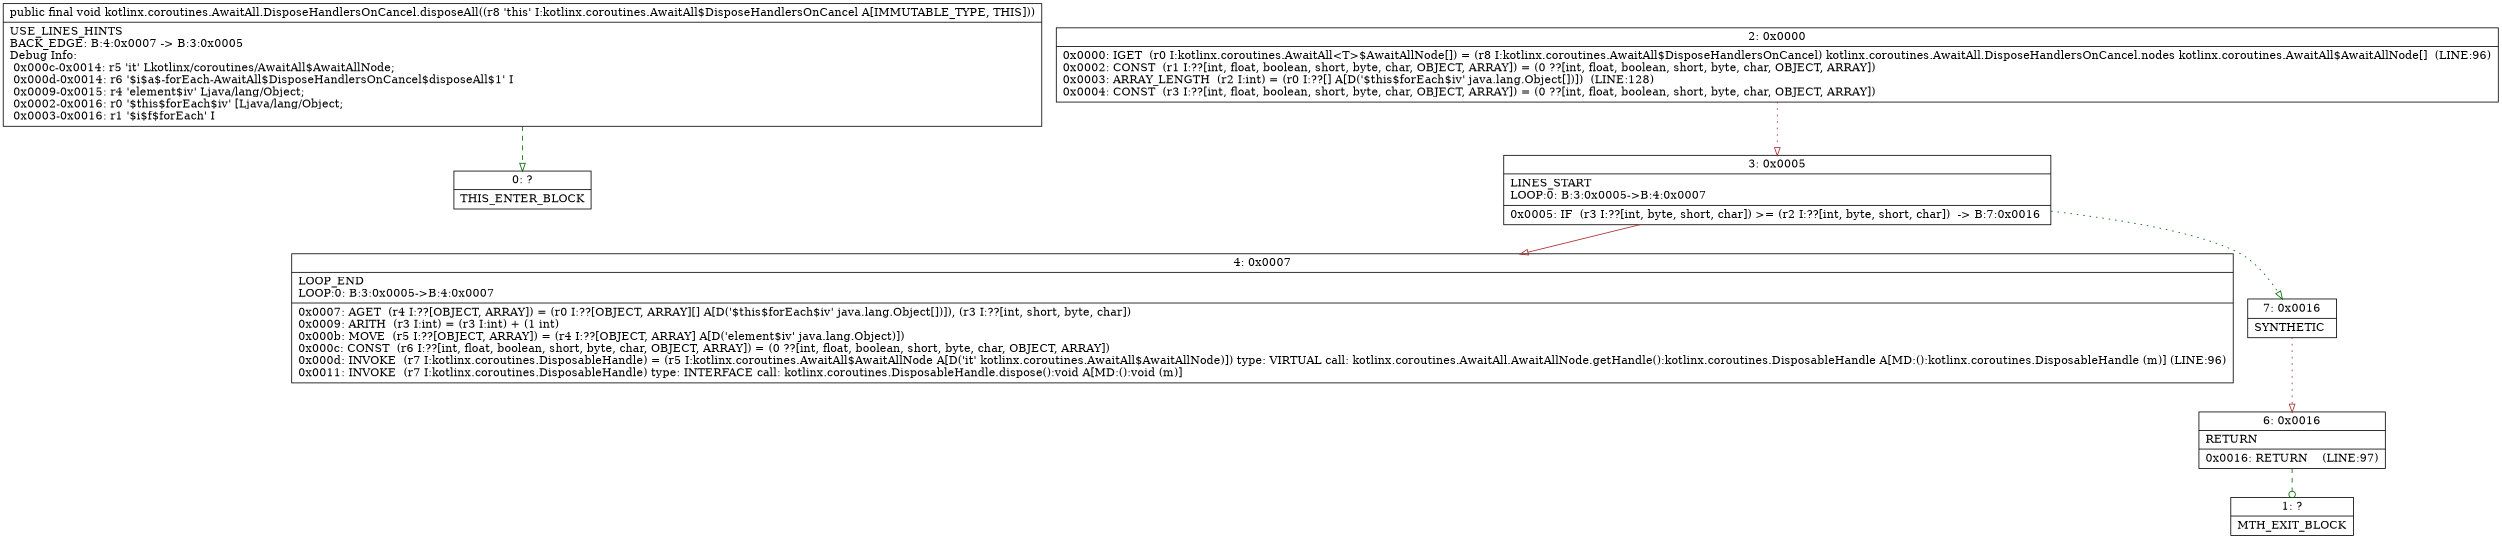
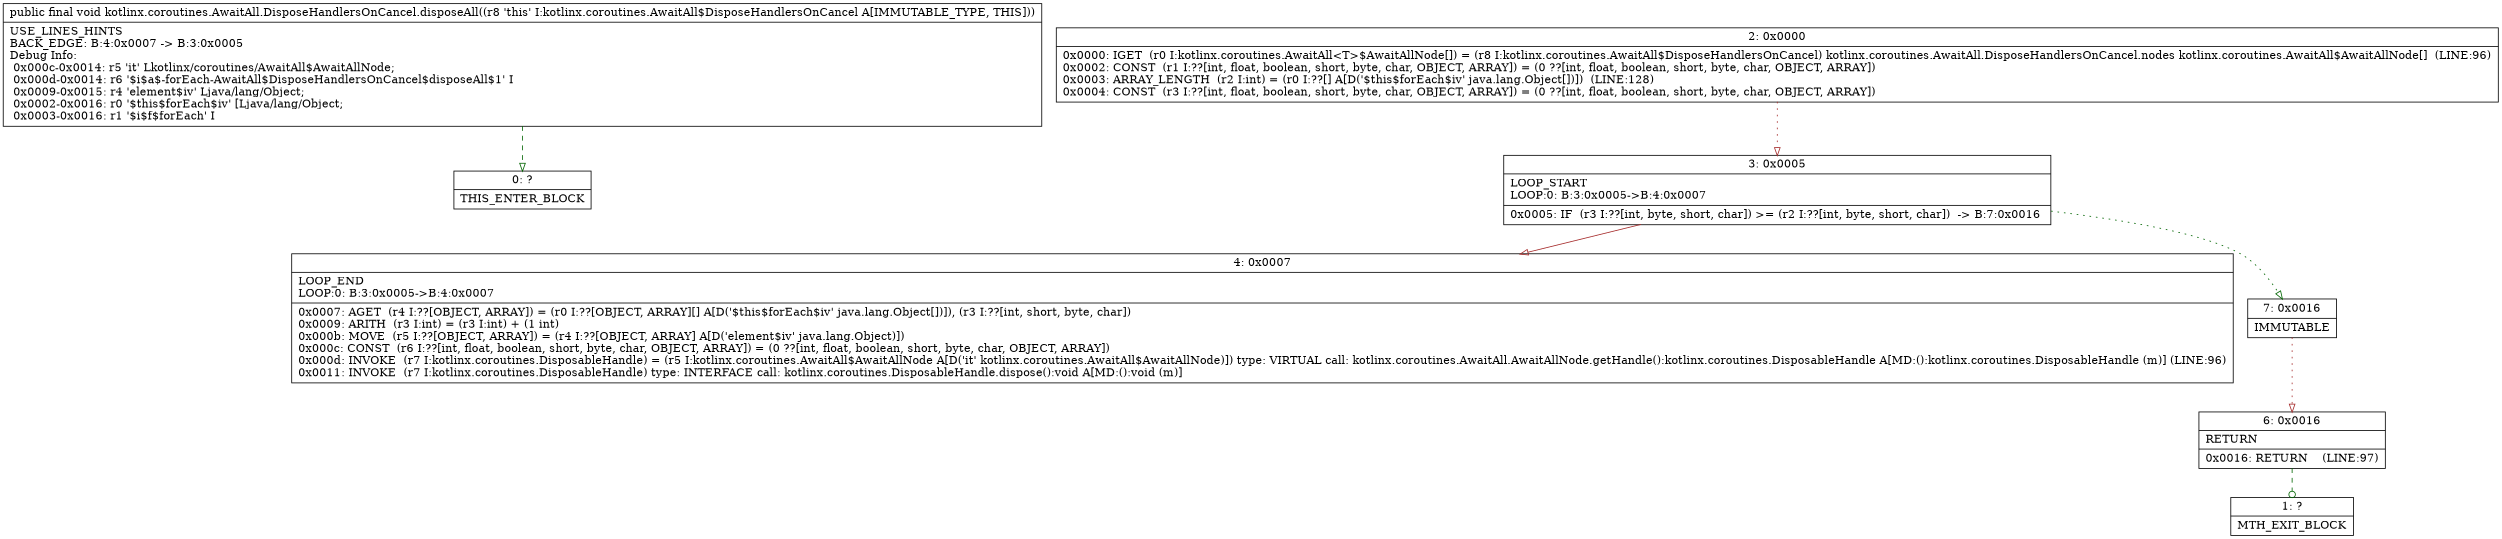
(1551, 183) -> (1549, 183)
(2290, 328) -> (2292, 328)
